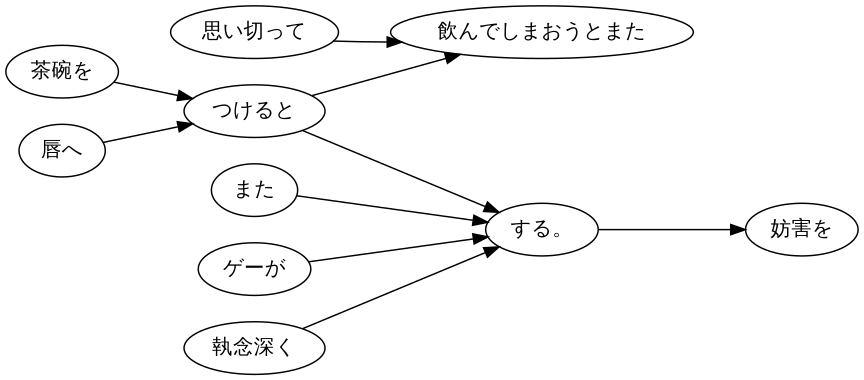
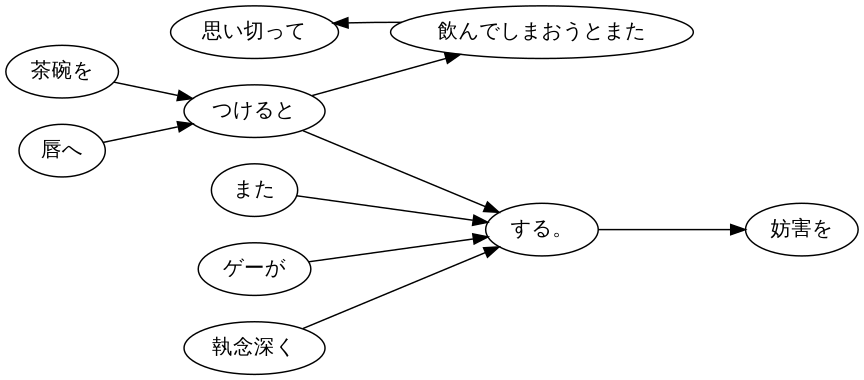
(360, 42) -> (375, 22)
